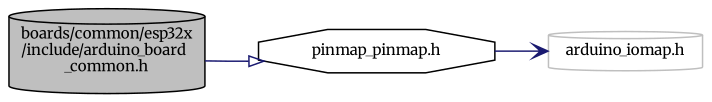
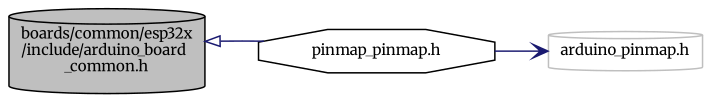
(626, 51) -> (626, 51)
(227, 61) -> (242, 41)
